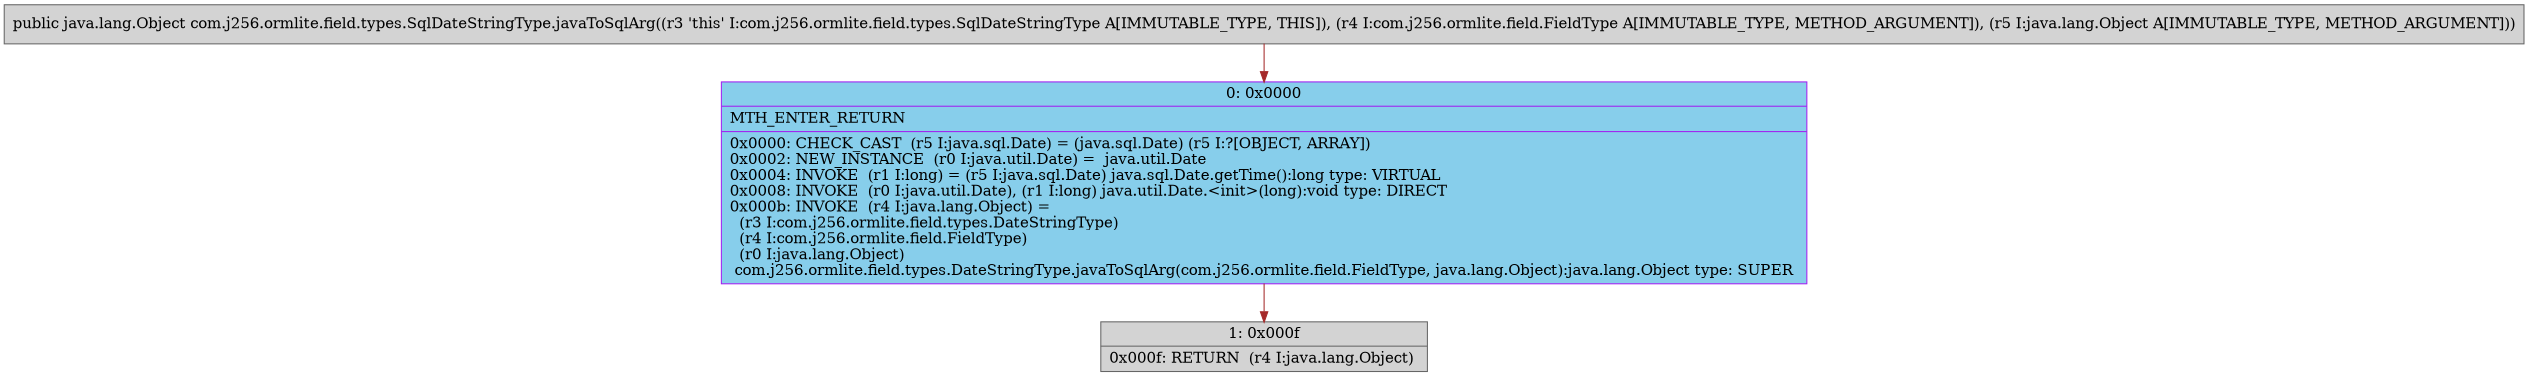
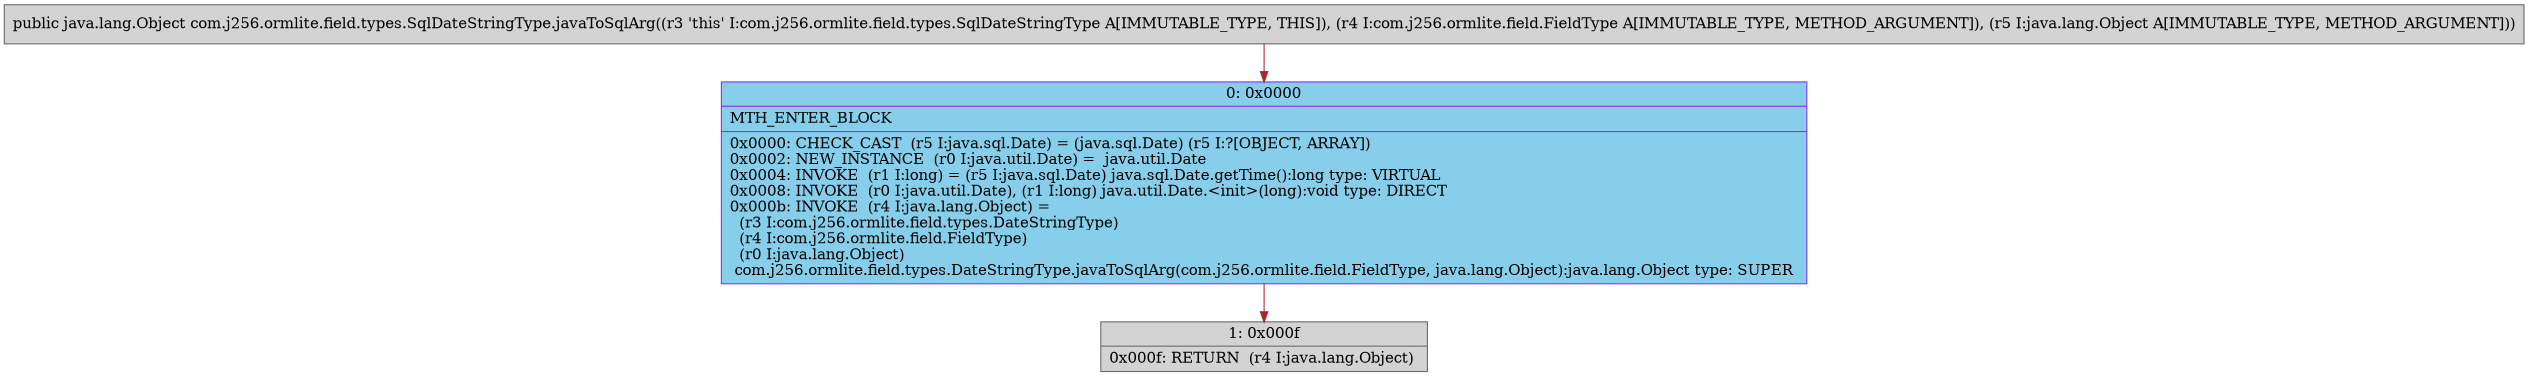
(818, 118) -> (811, 118)
